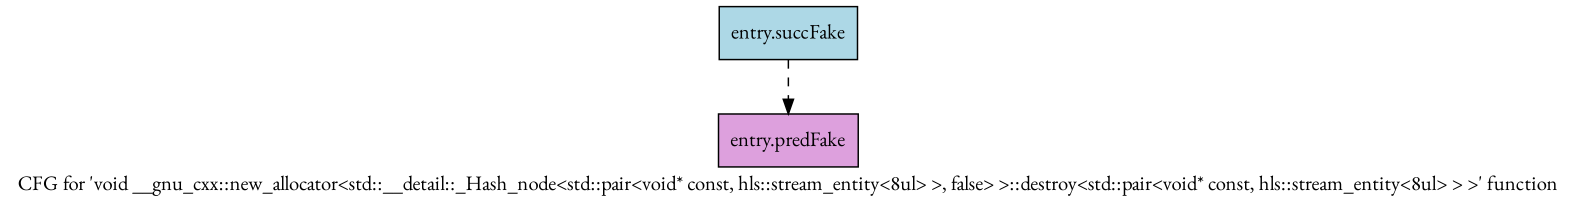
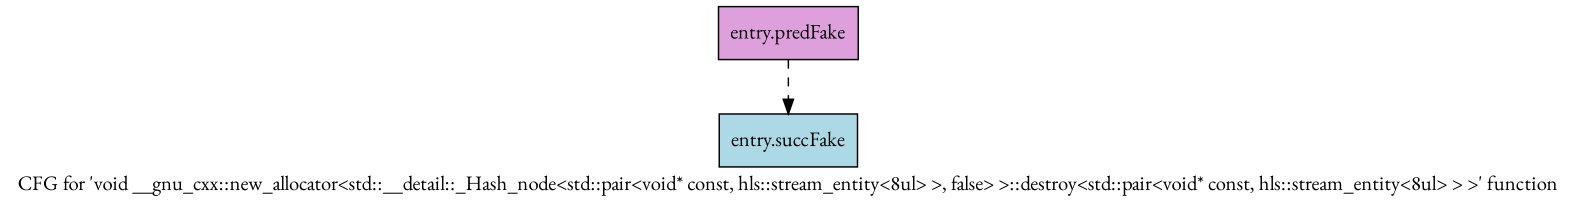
(788, 80) -> (788, 80)
